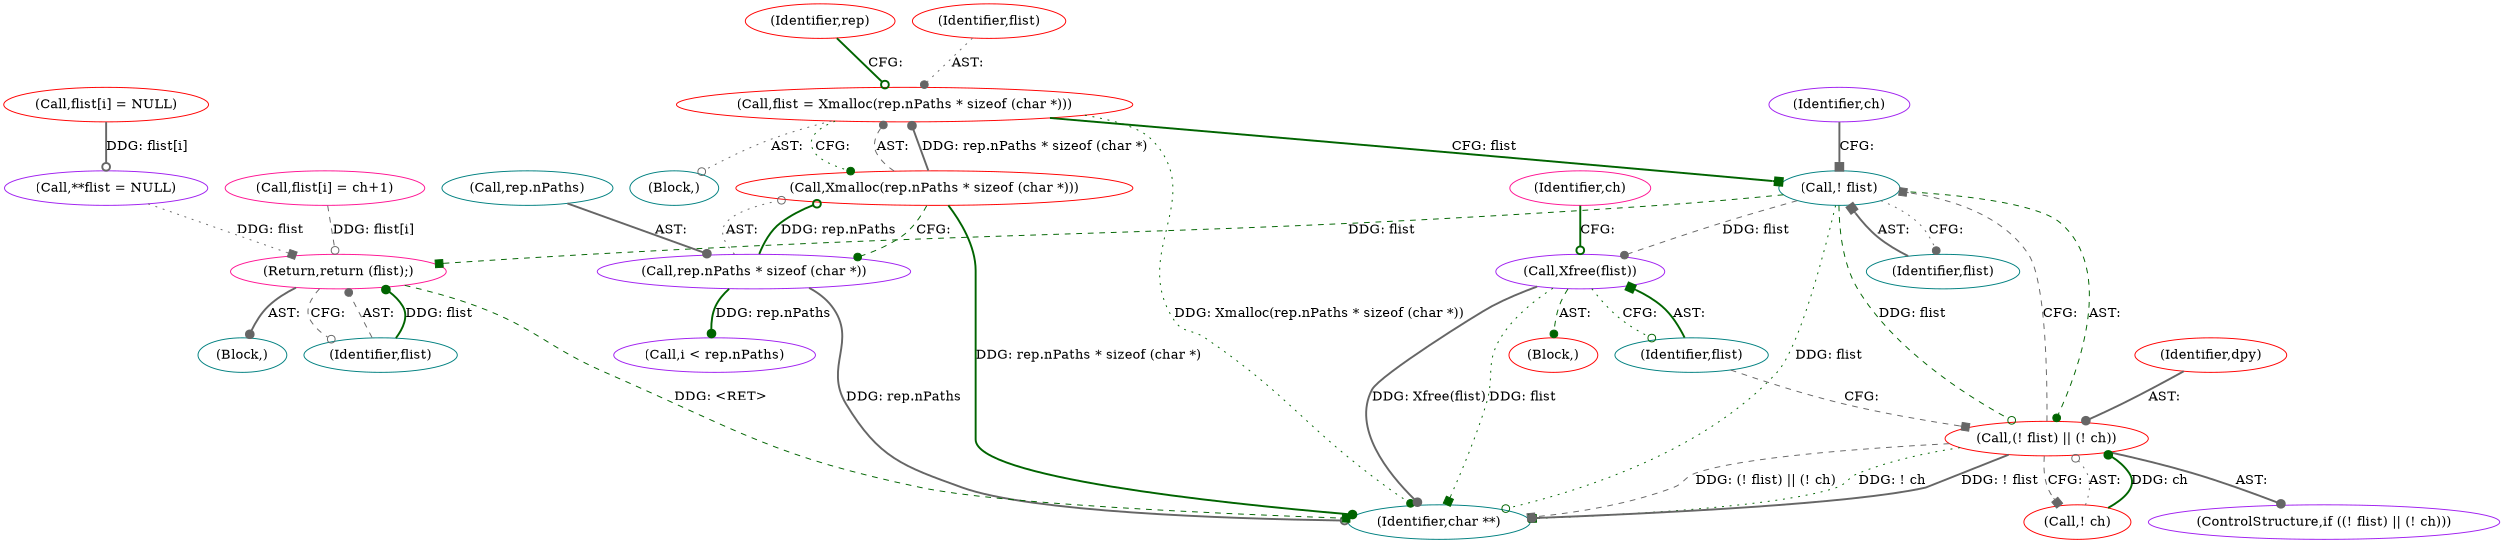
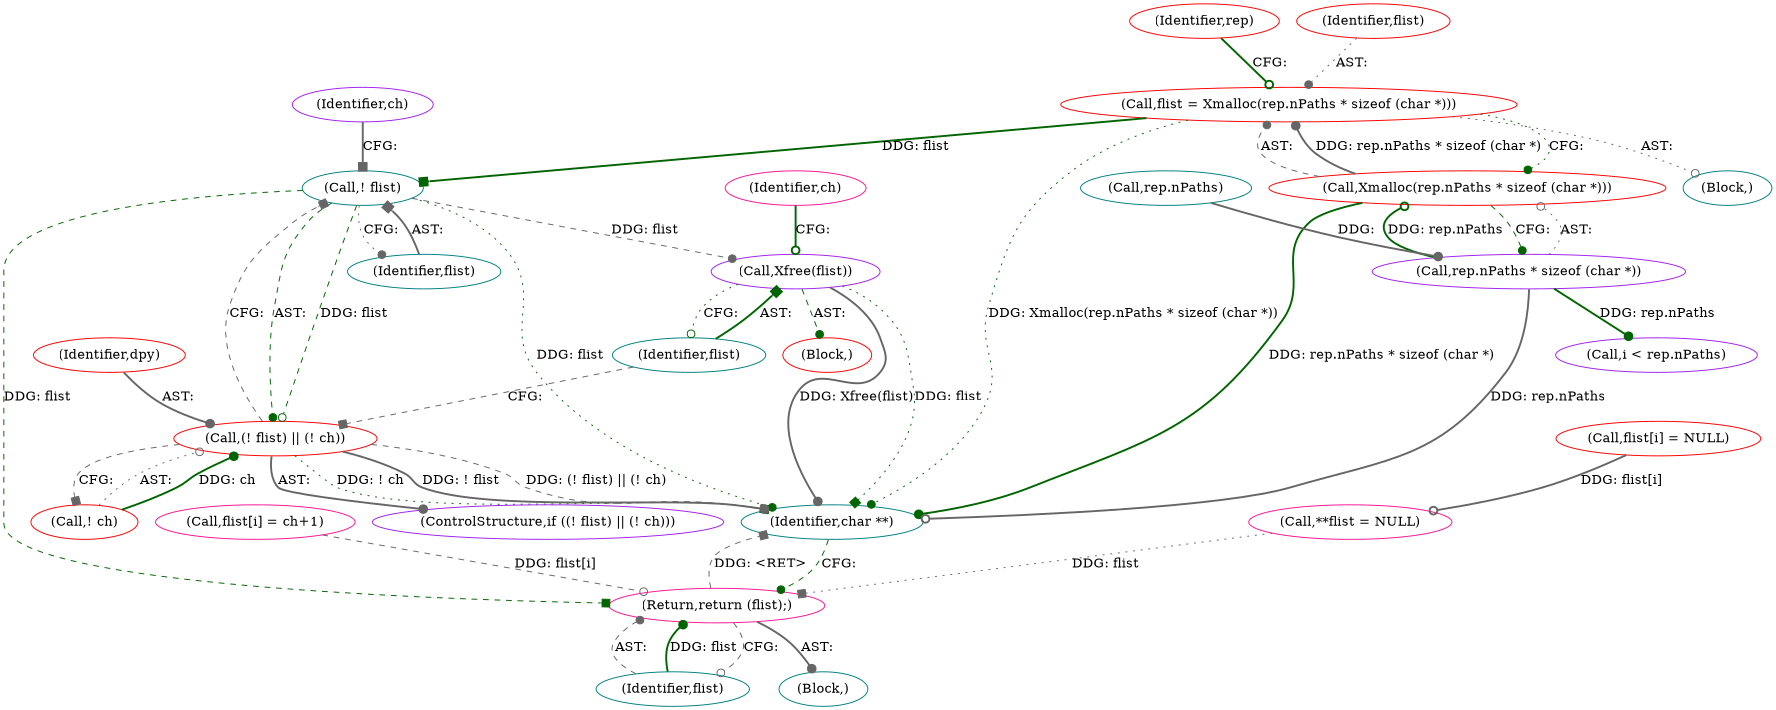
(1484, 146) -> (916, 146)
(106, 188) -> (1350, 522)
(673, 230) -> (1358, 230)
(1730, 414) -> (539, 375)
(855, 472) -> (720, 551)
none -> (813, 569)
